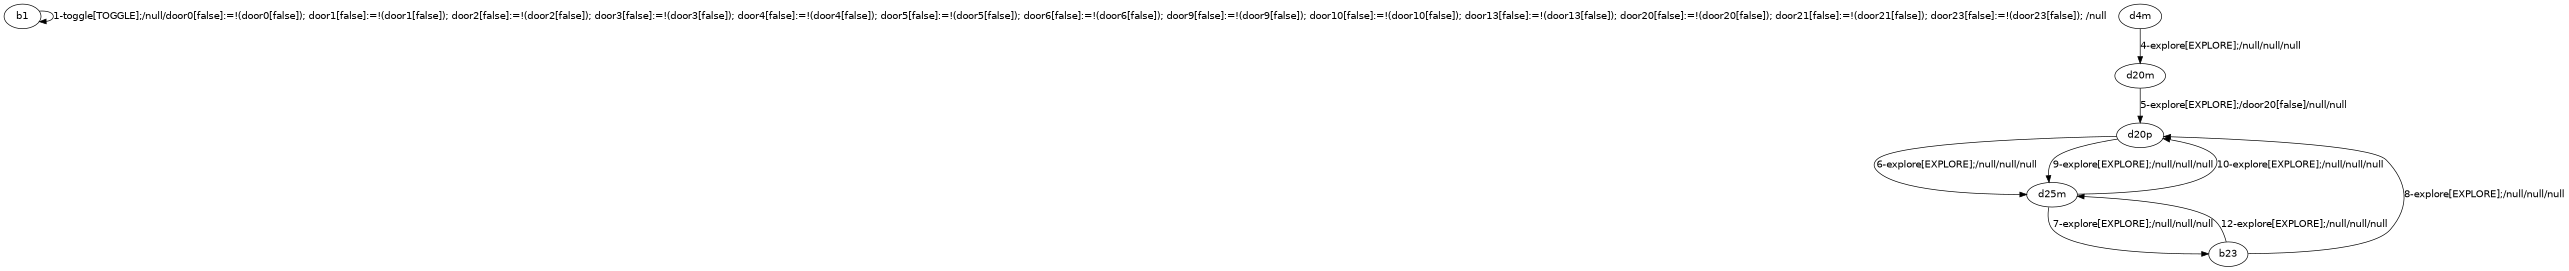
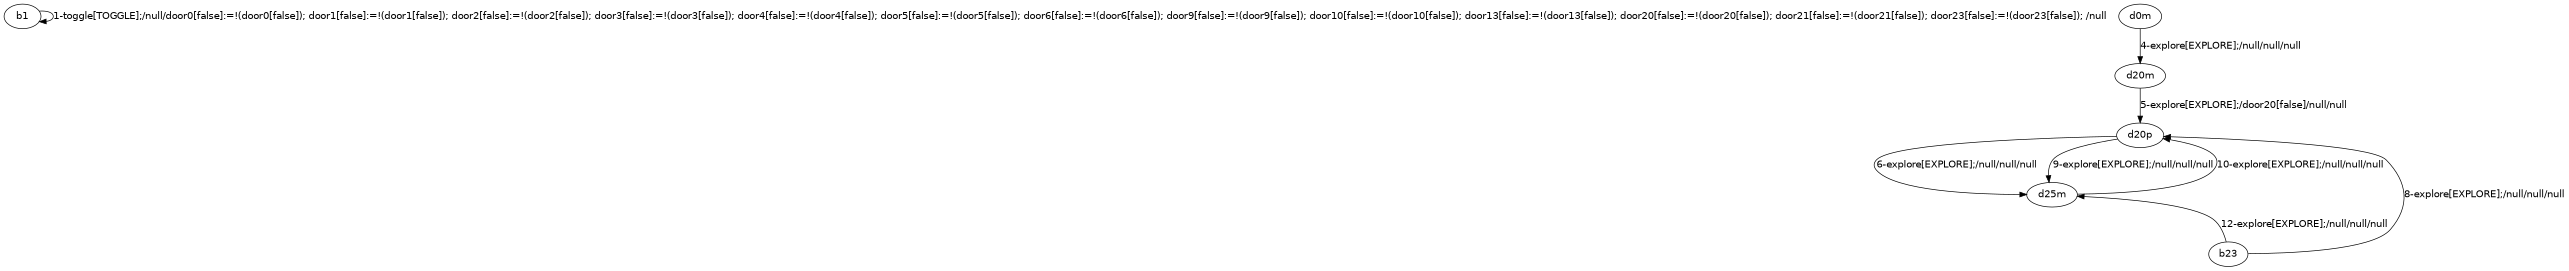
(2140, 16) -> (2140, 16)
(2113, 249) -> none
